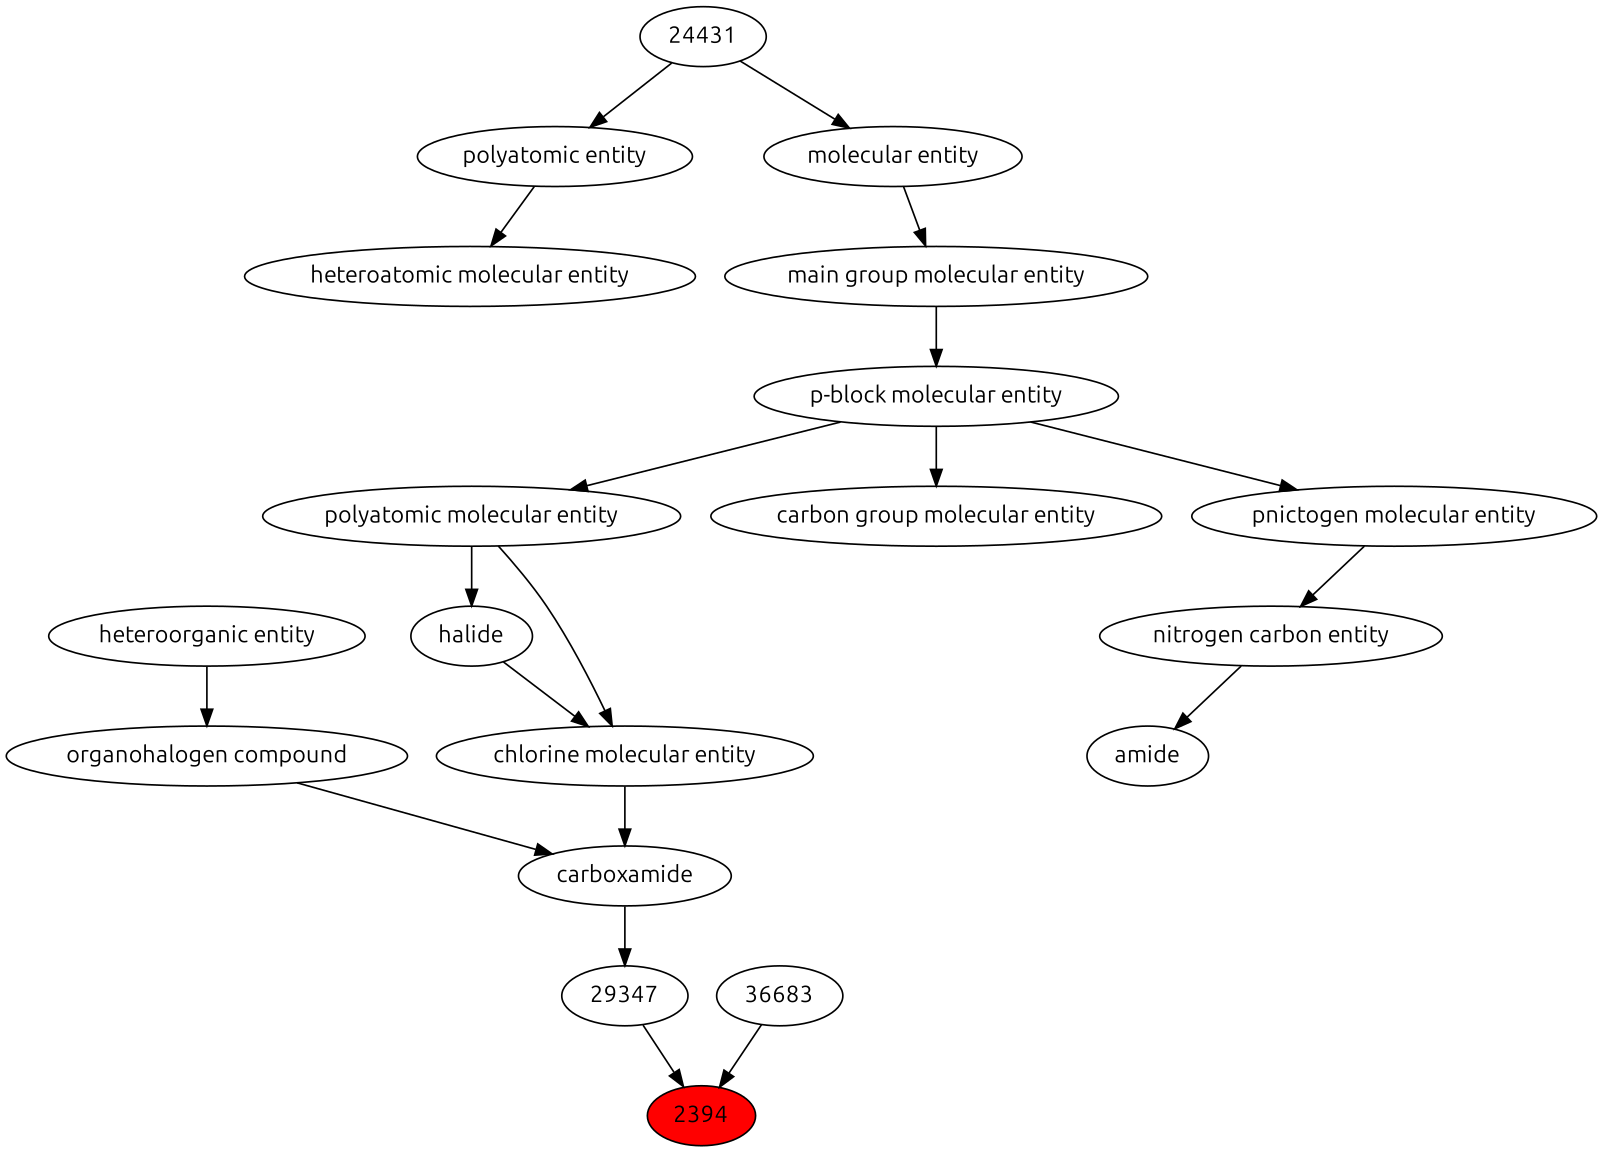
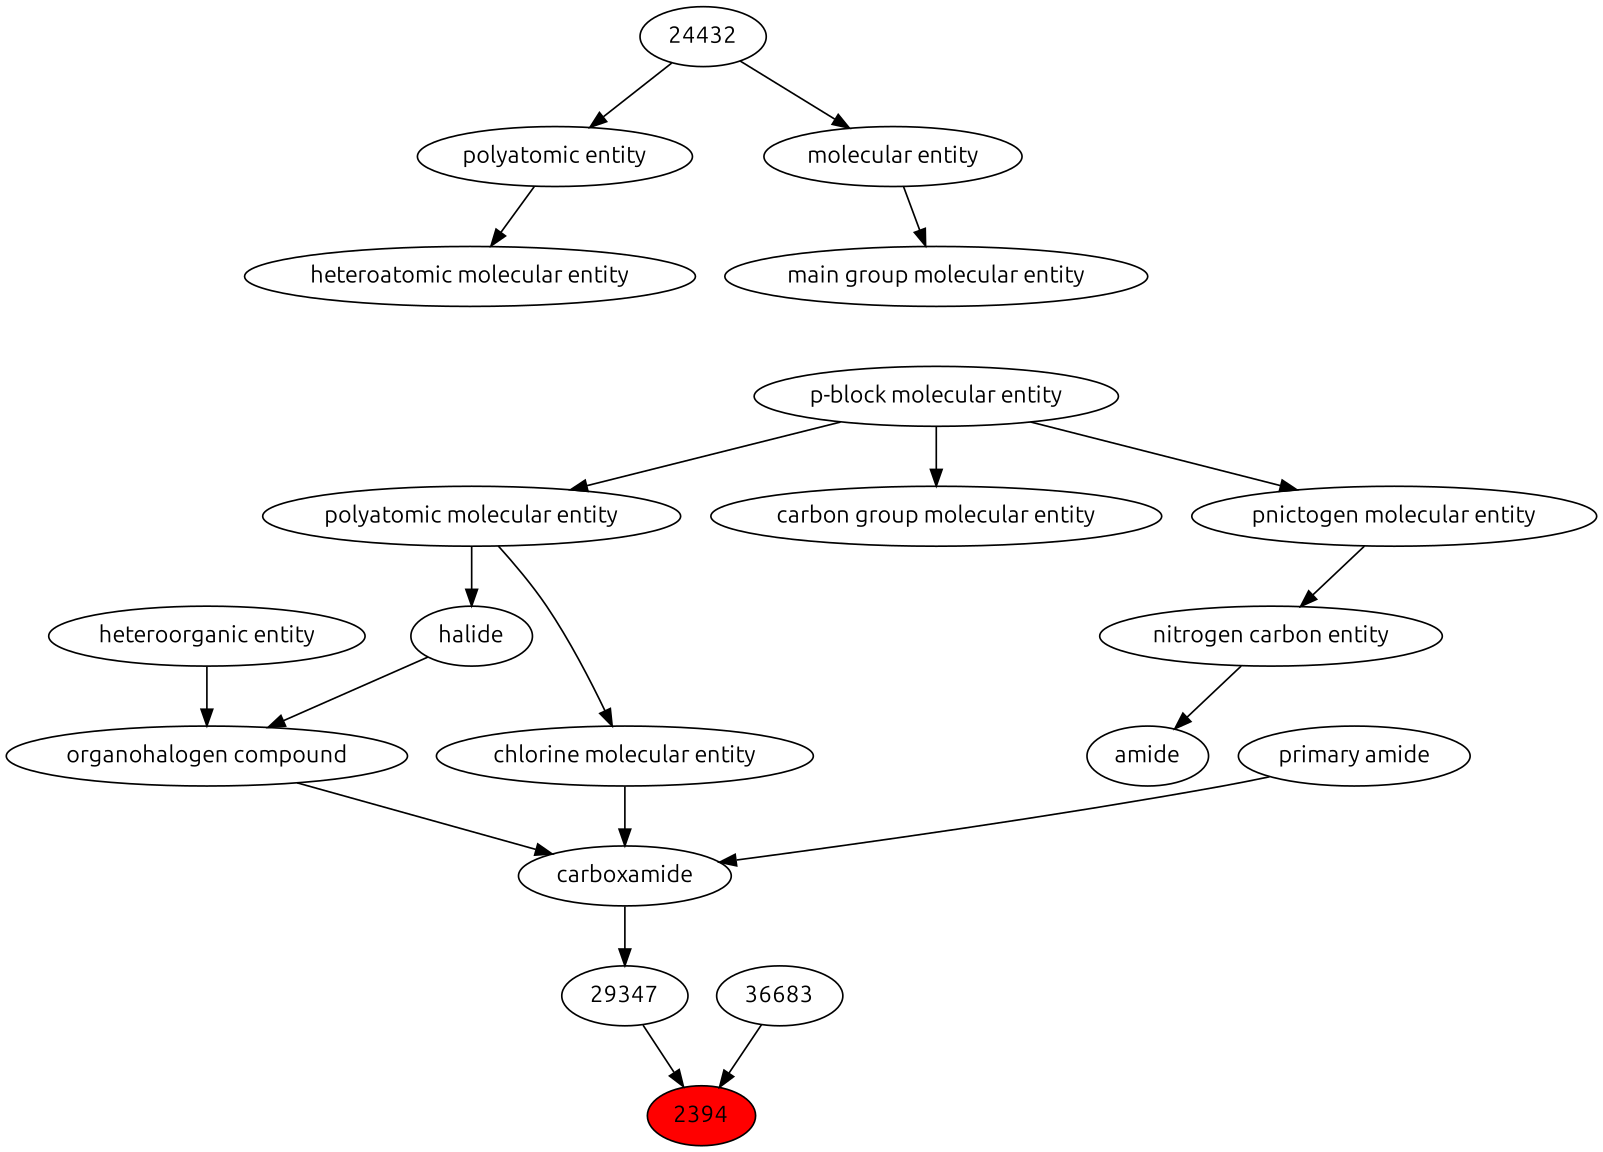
(703, 37) -> (703, 37)
(936, 328) -> none
(539, 689) -> (356, 689)
none -> (1354, 756)
